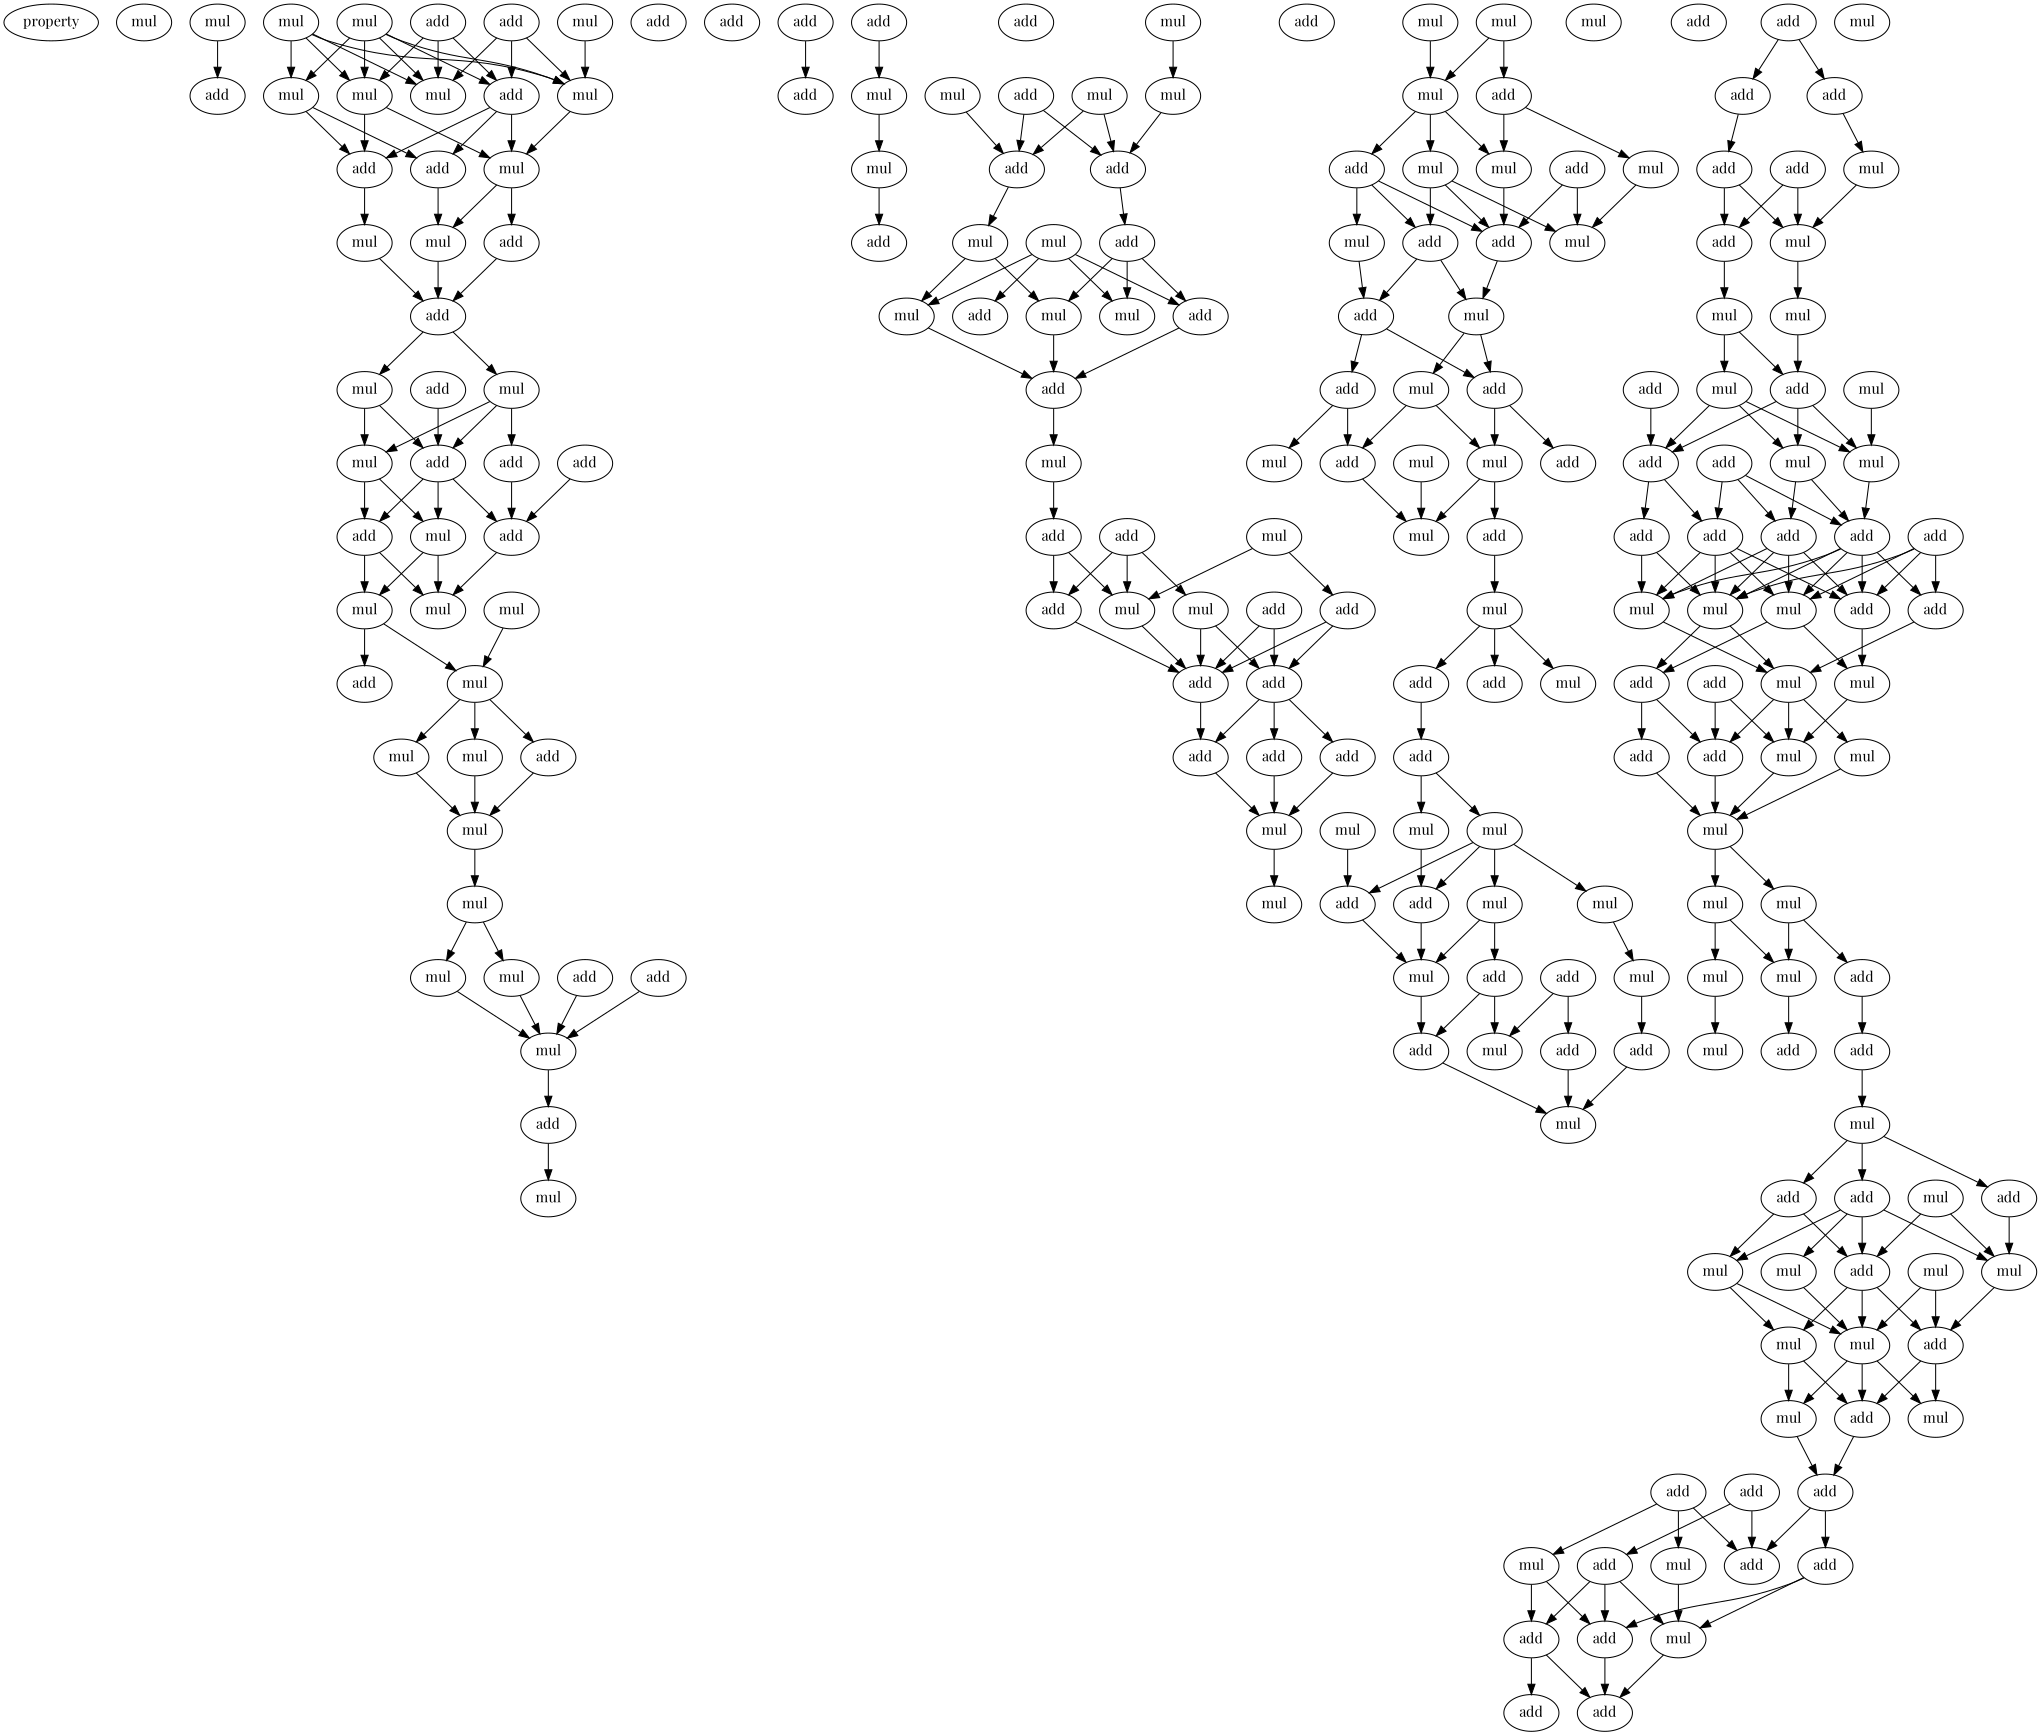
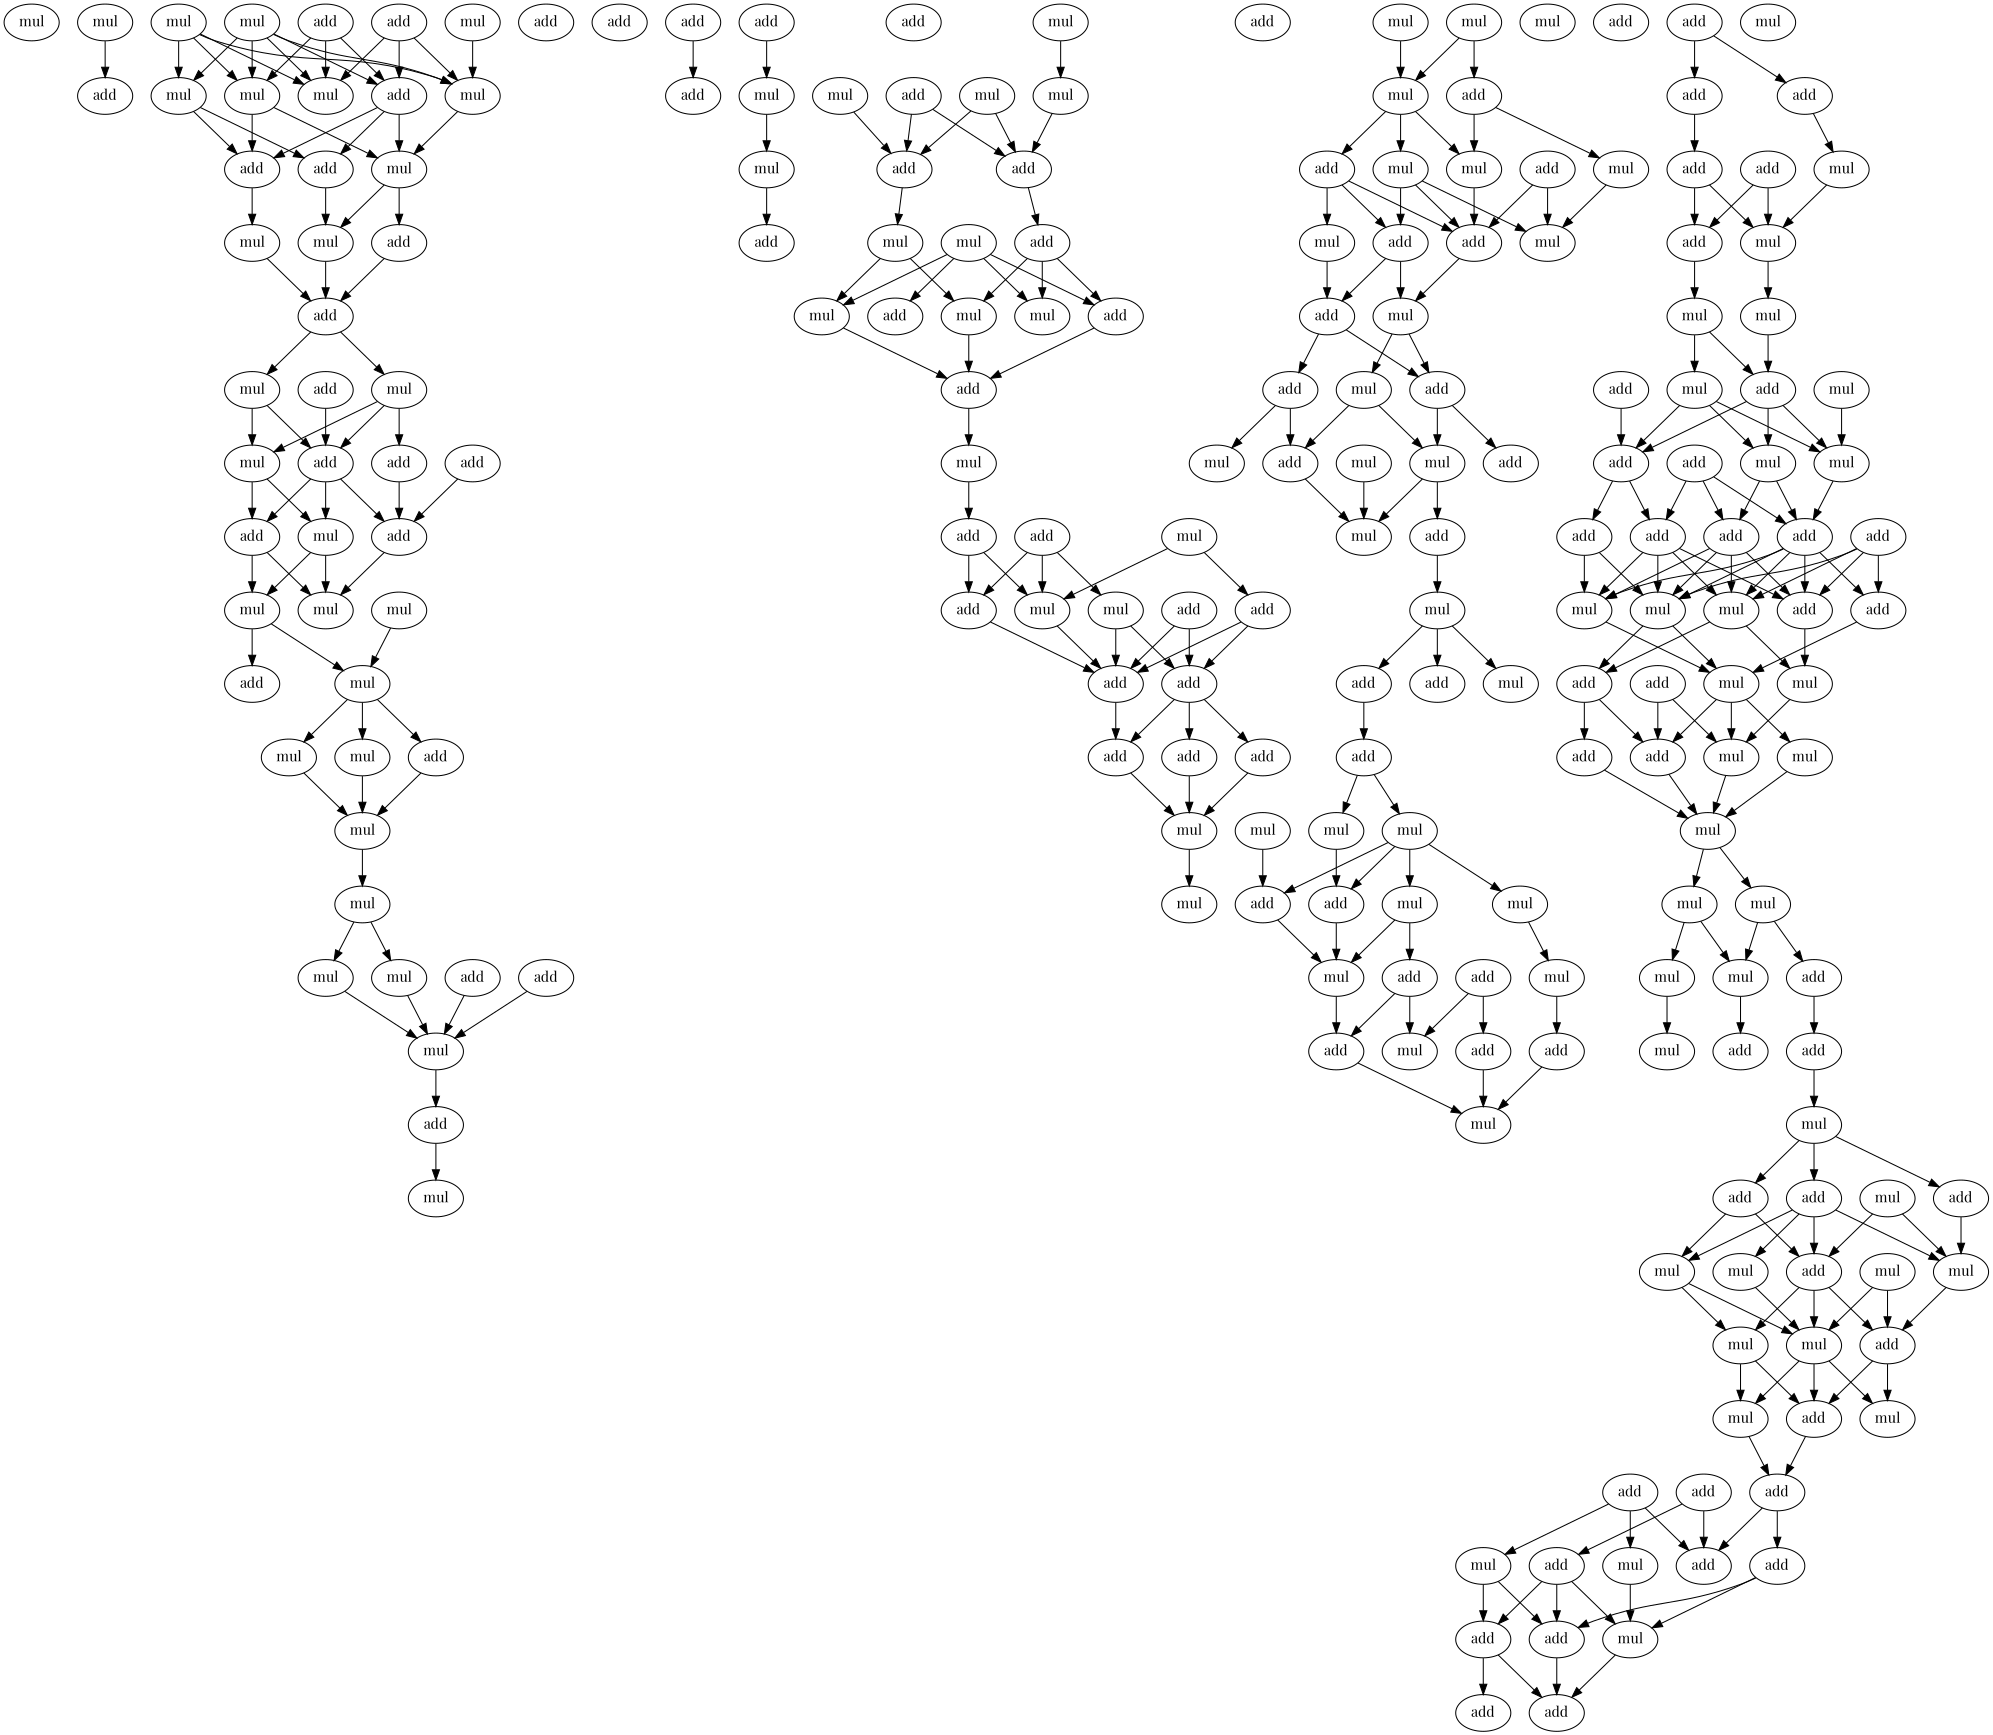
(51, 22) -> none
